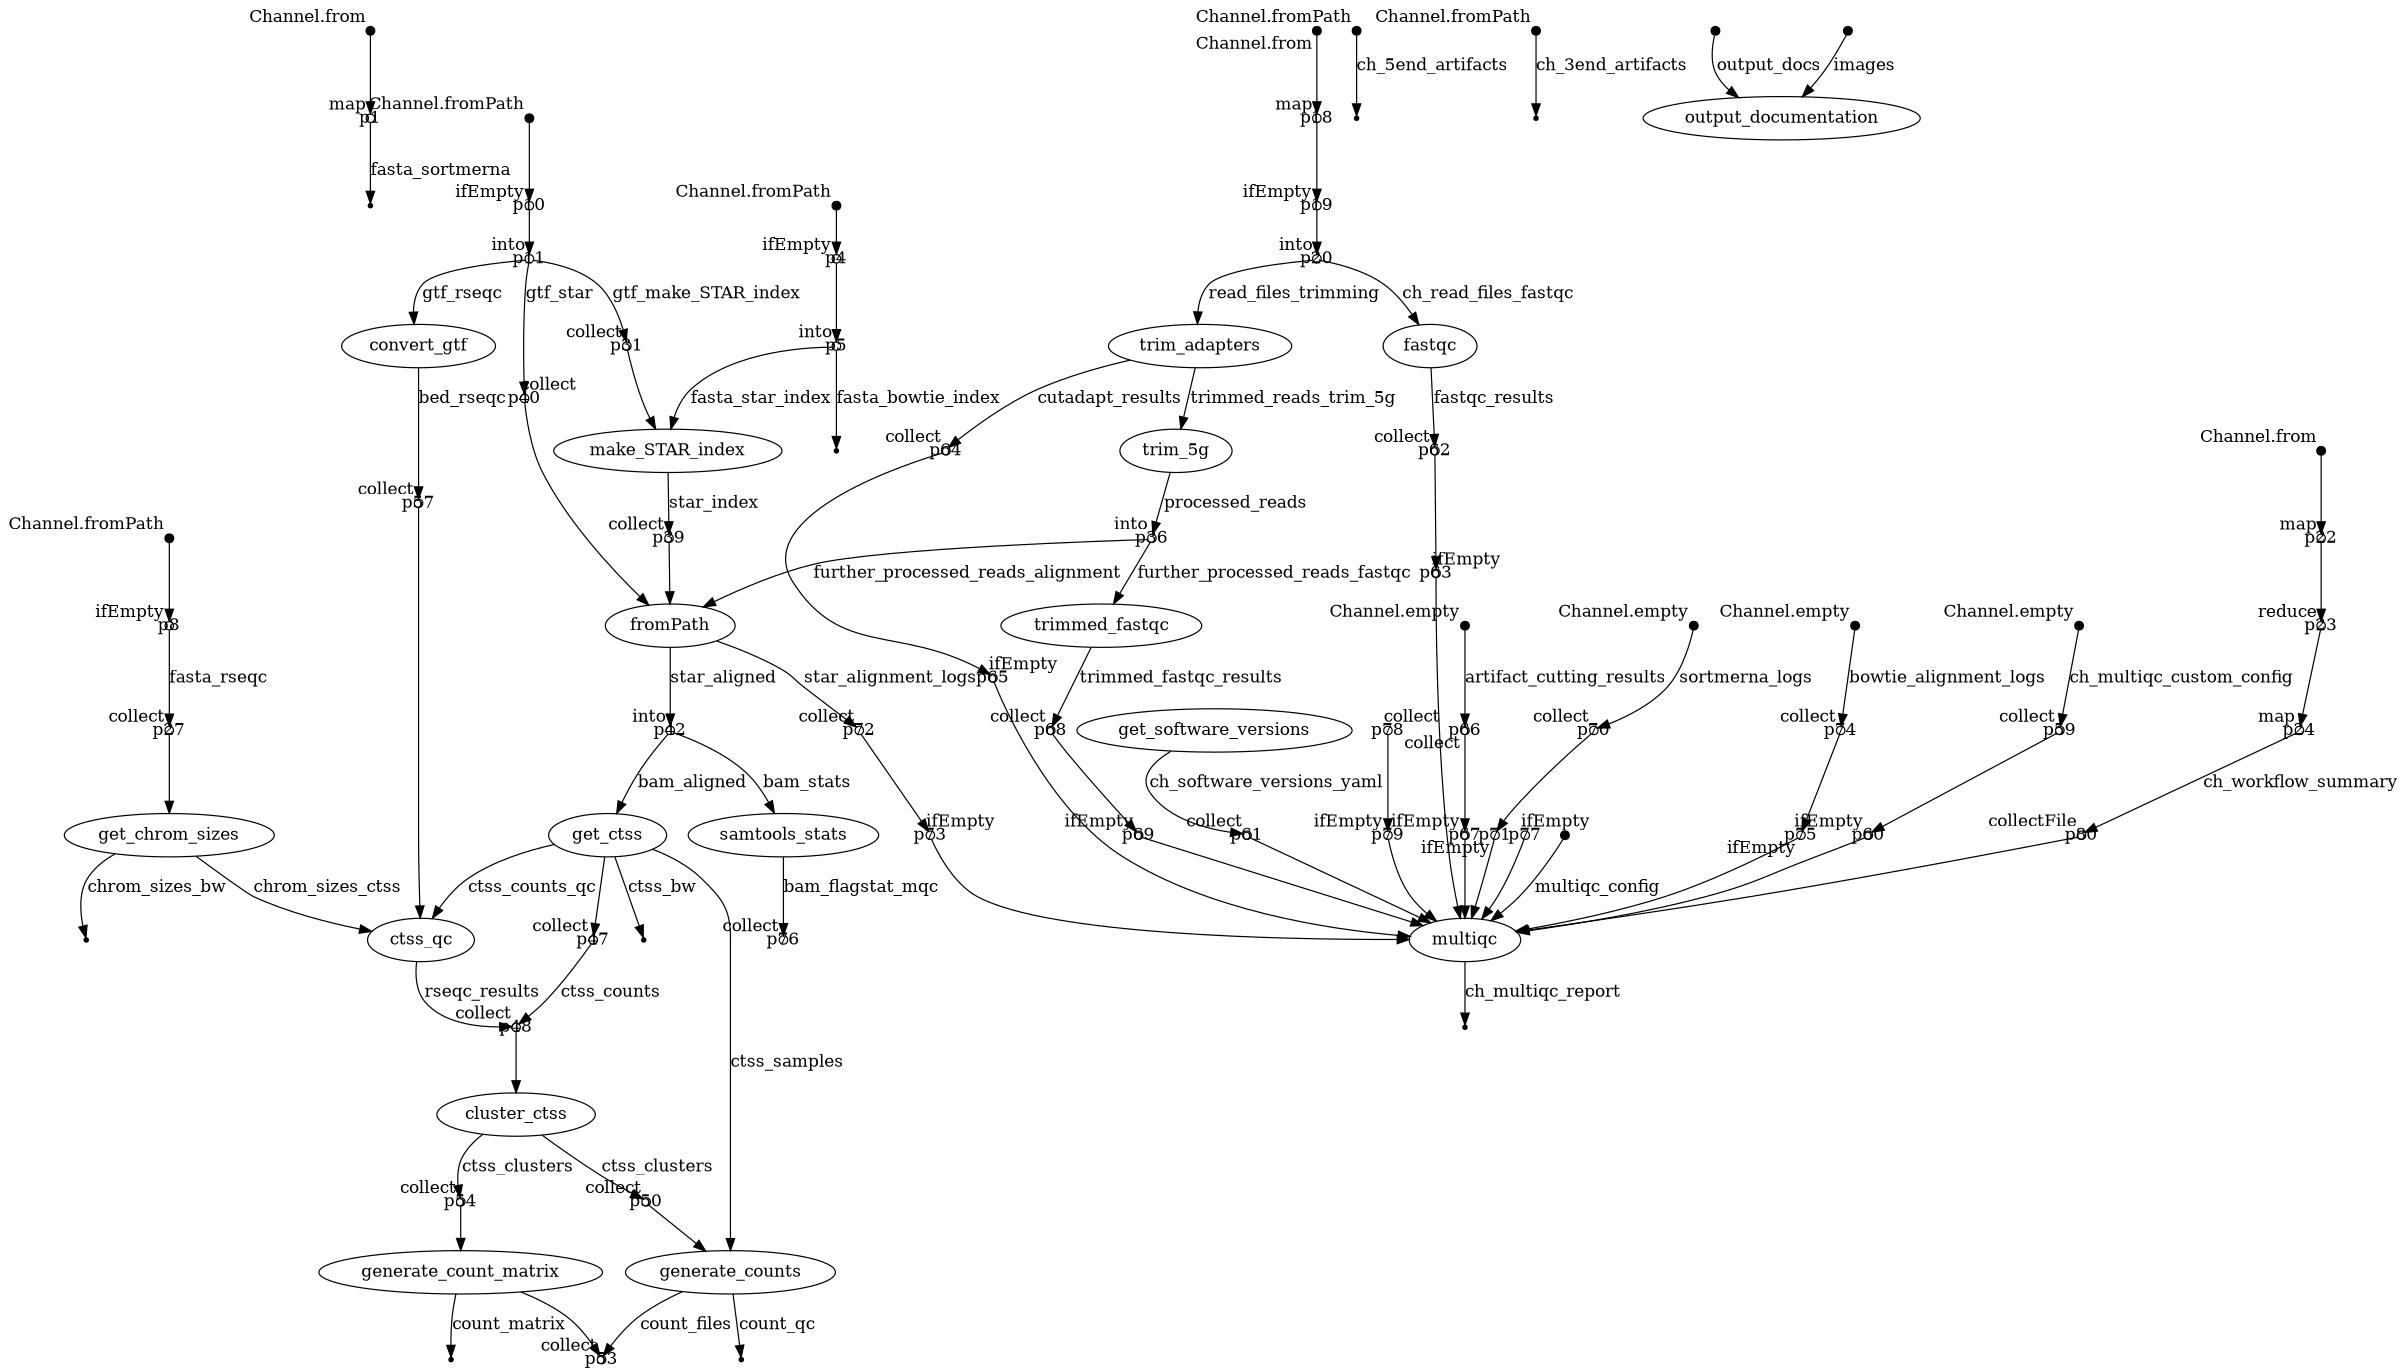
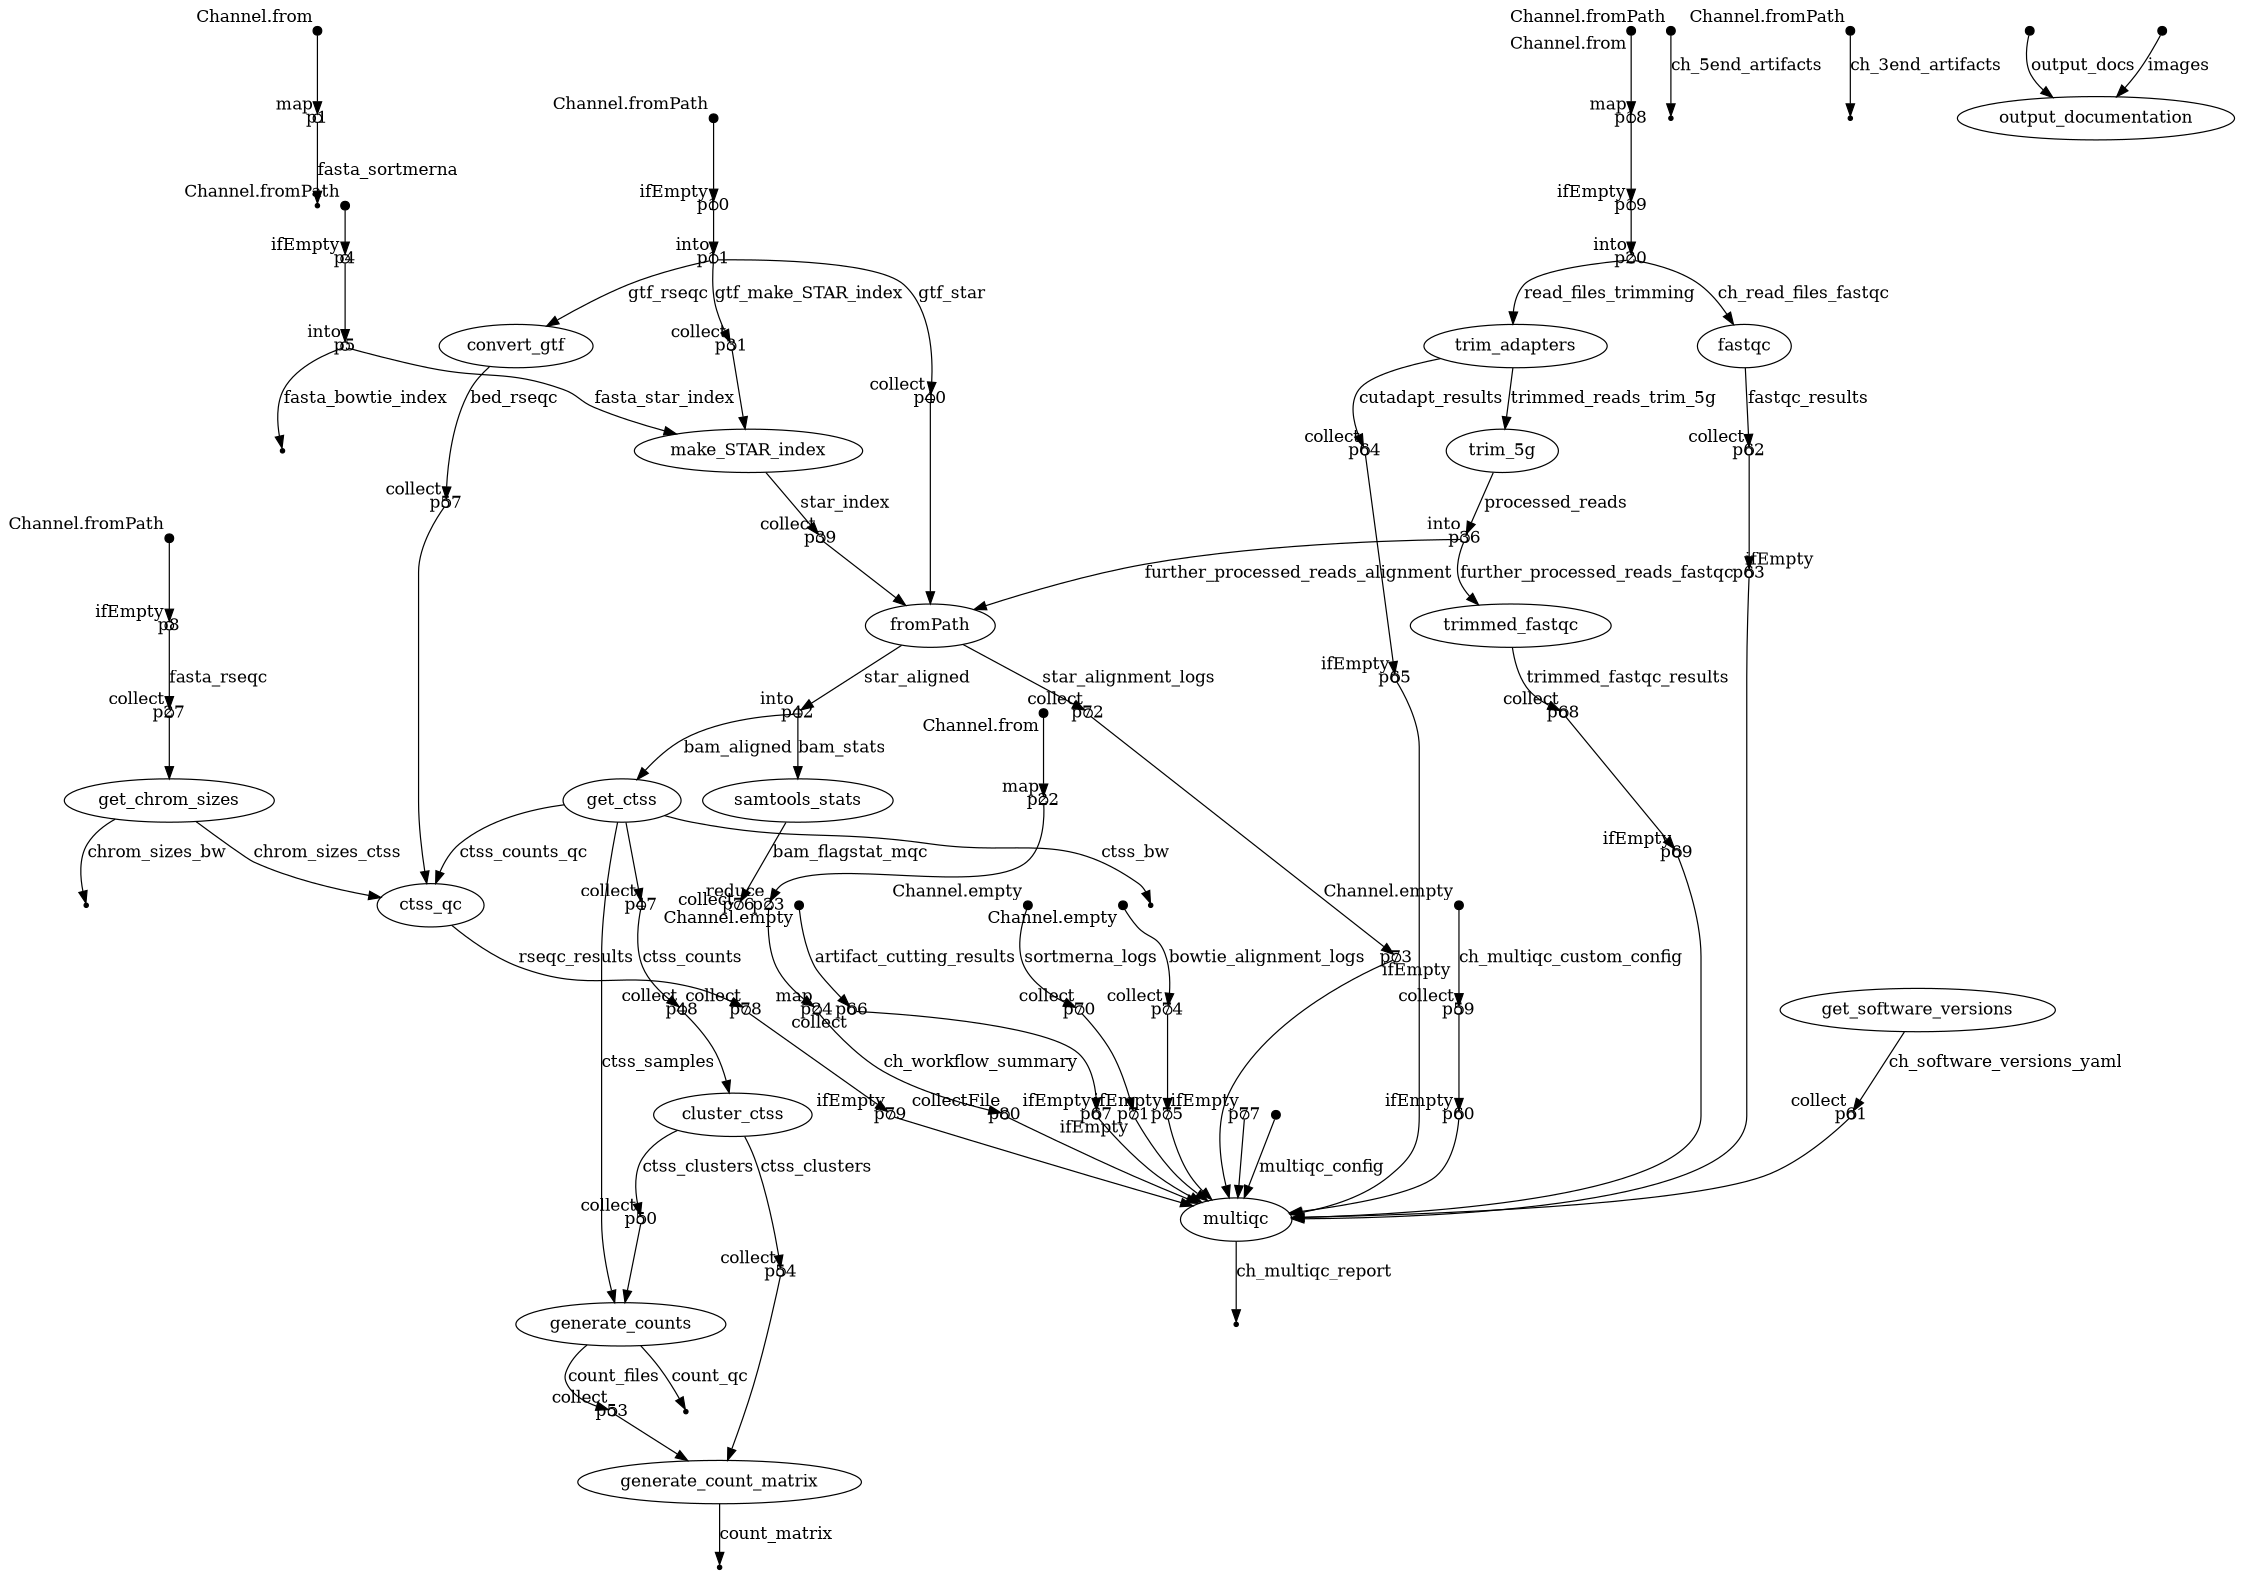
(440, 1014) -> (586, 981)
(562, 1313) -> (646, 1434)
